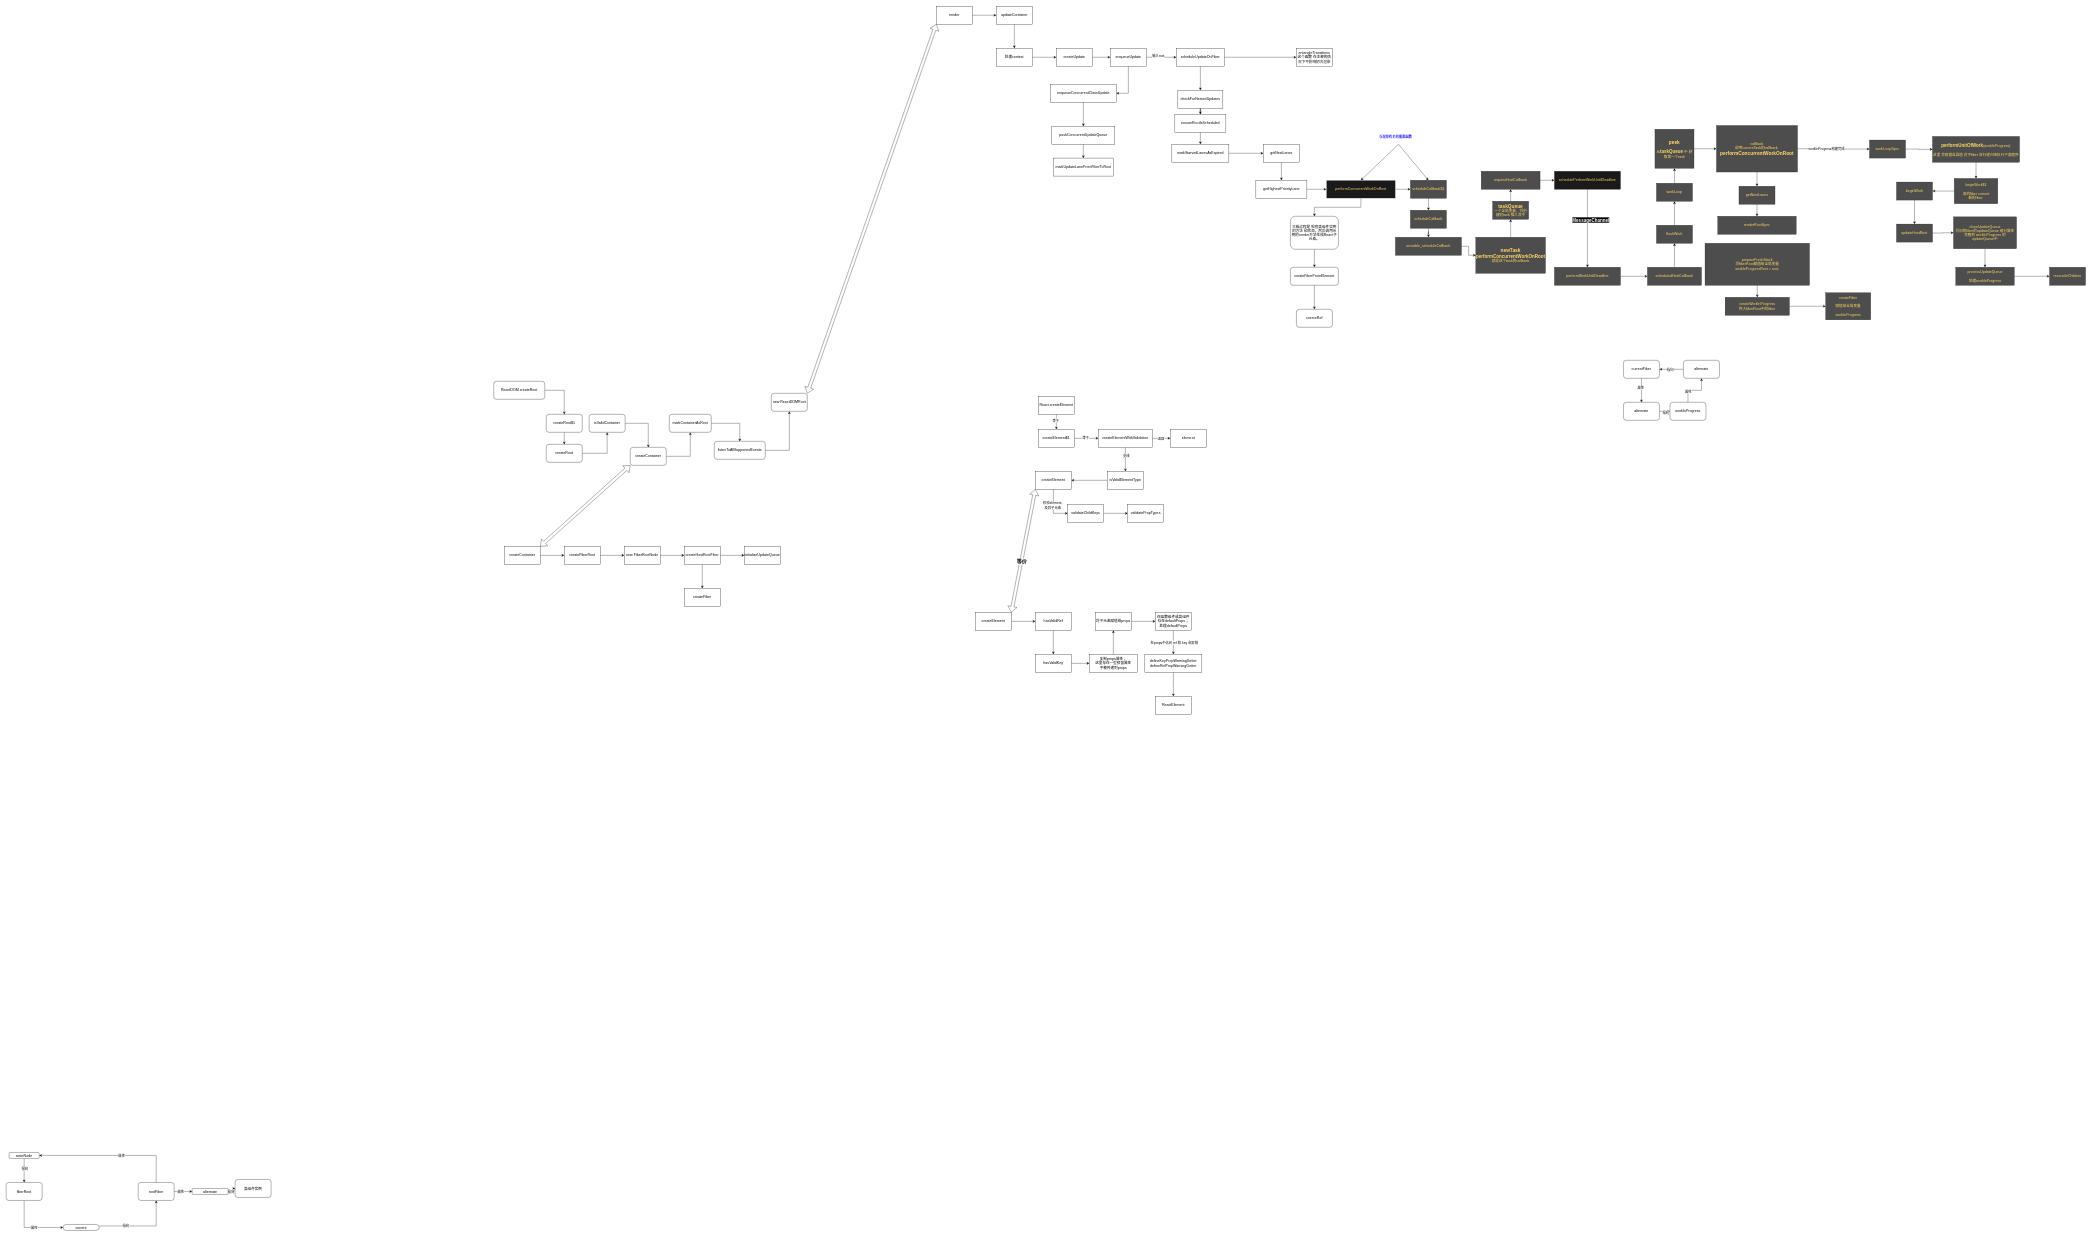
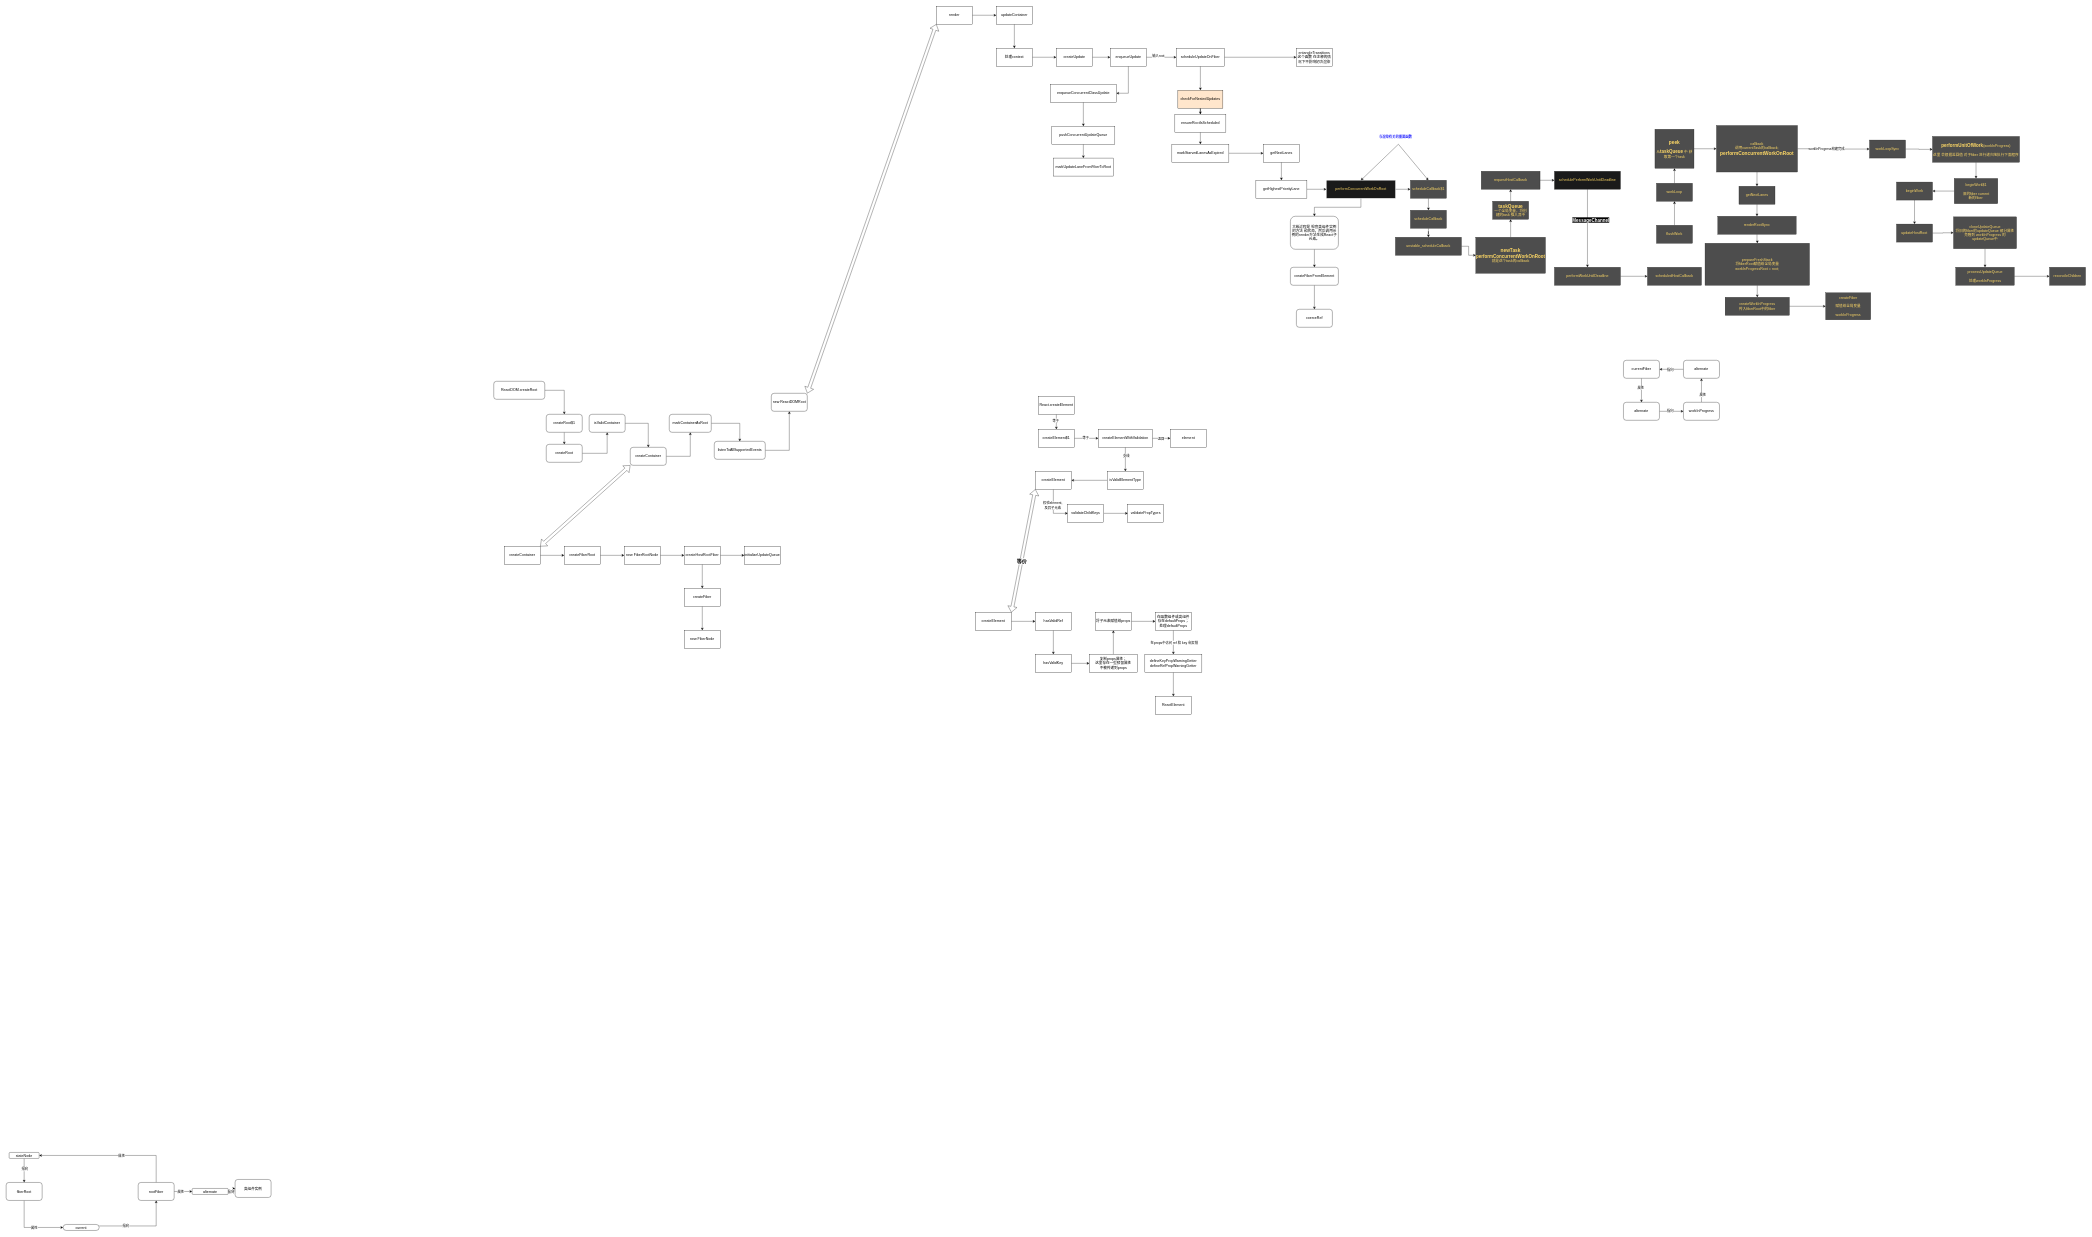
(1200, 99) -> (1200, 99)
none -> (1757, 240)
(1674, 246) -> none
(1688, 411) -> (1701, 411)
none -> (702, 627)
none -> (702, 639)
